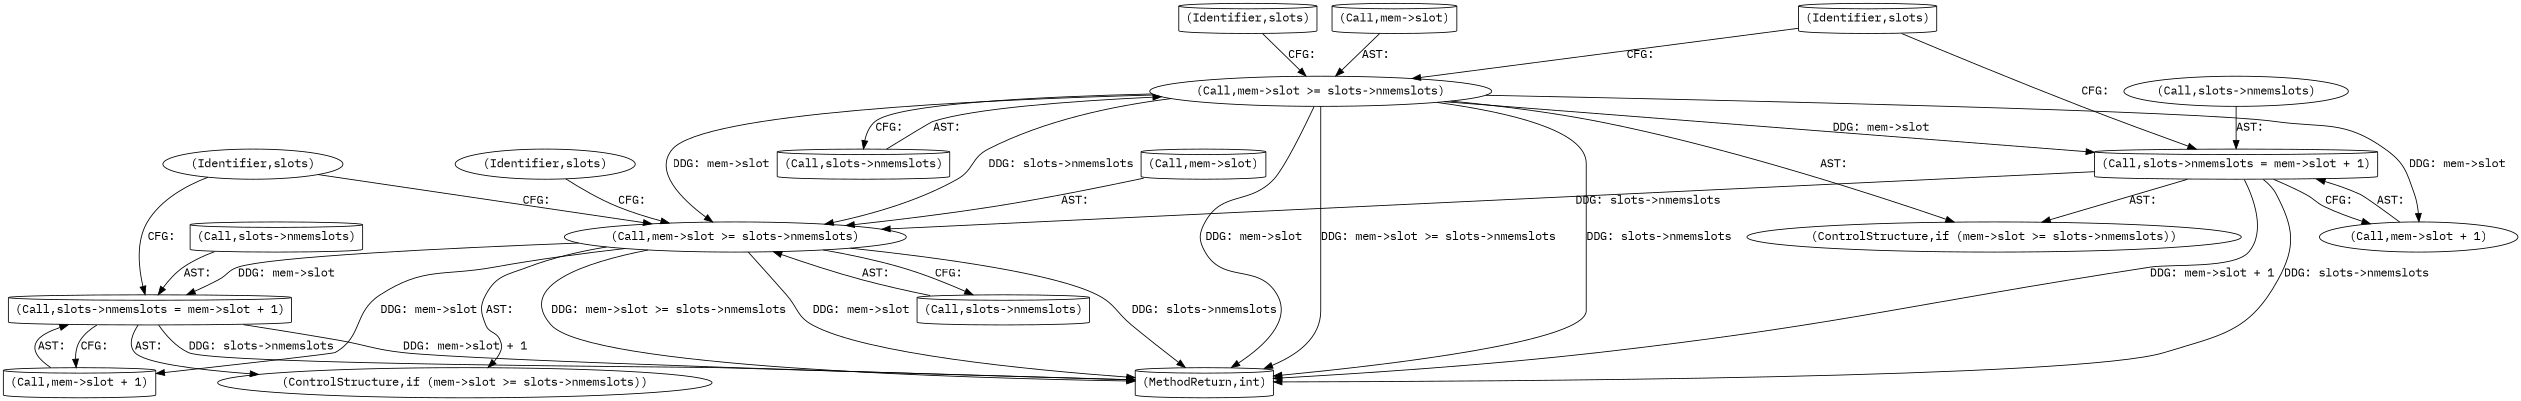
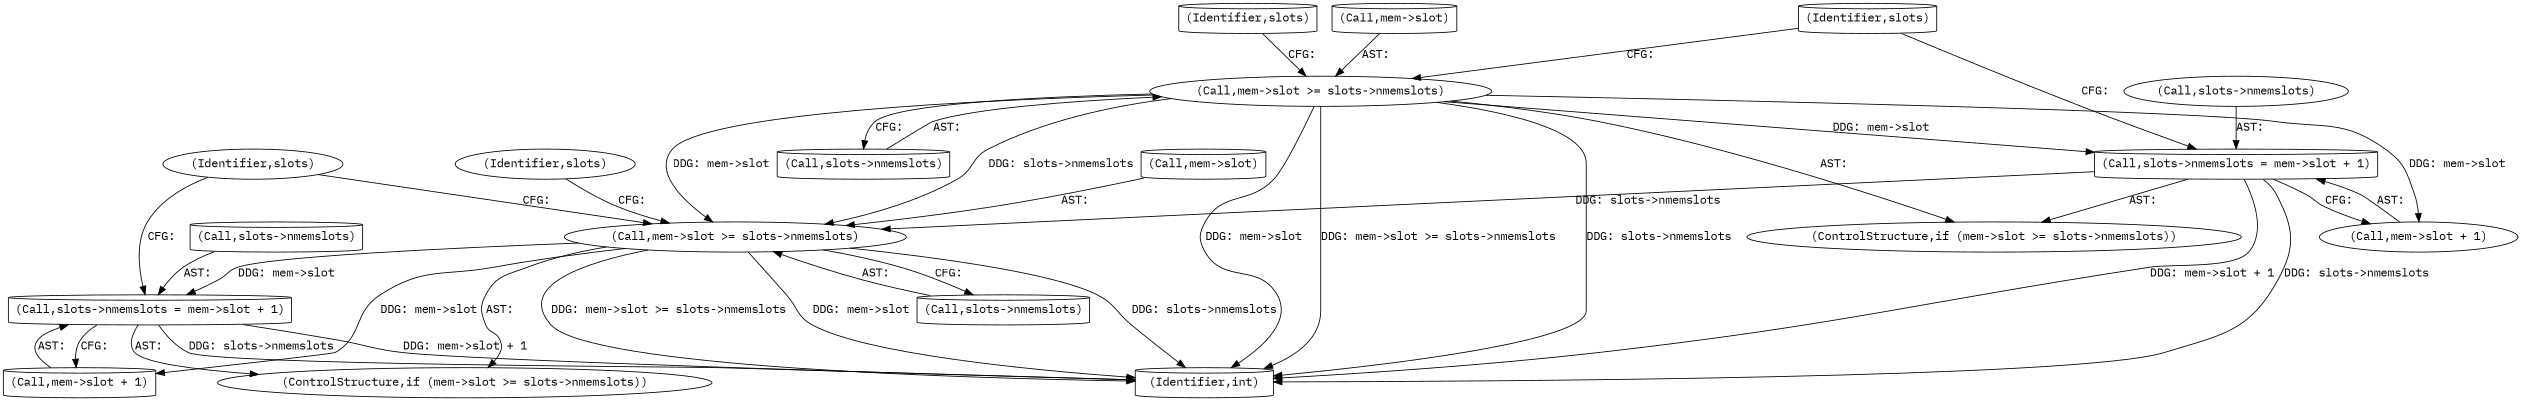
(1204, 383) -> (1204, 383)
